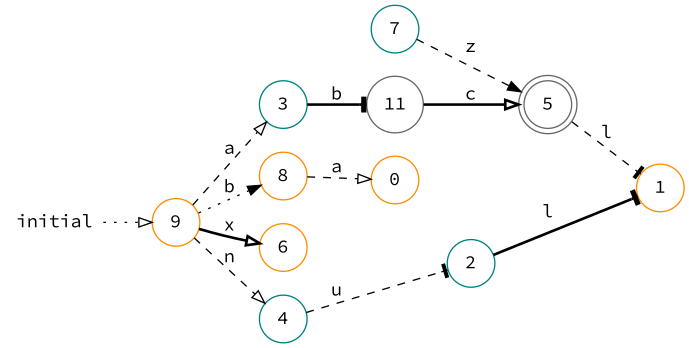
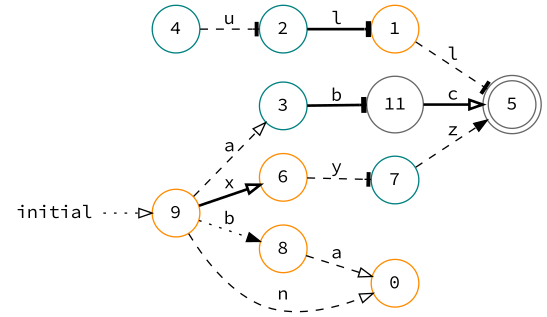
(603, 146) -> (449, 64)
none -> (336, 179)
(225, 266) -> (261, 305)
